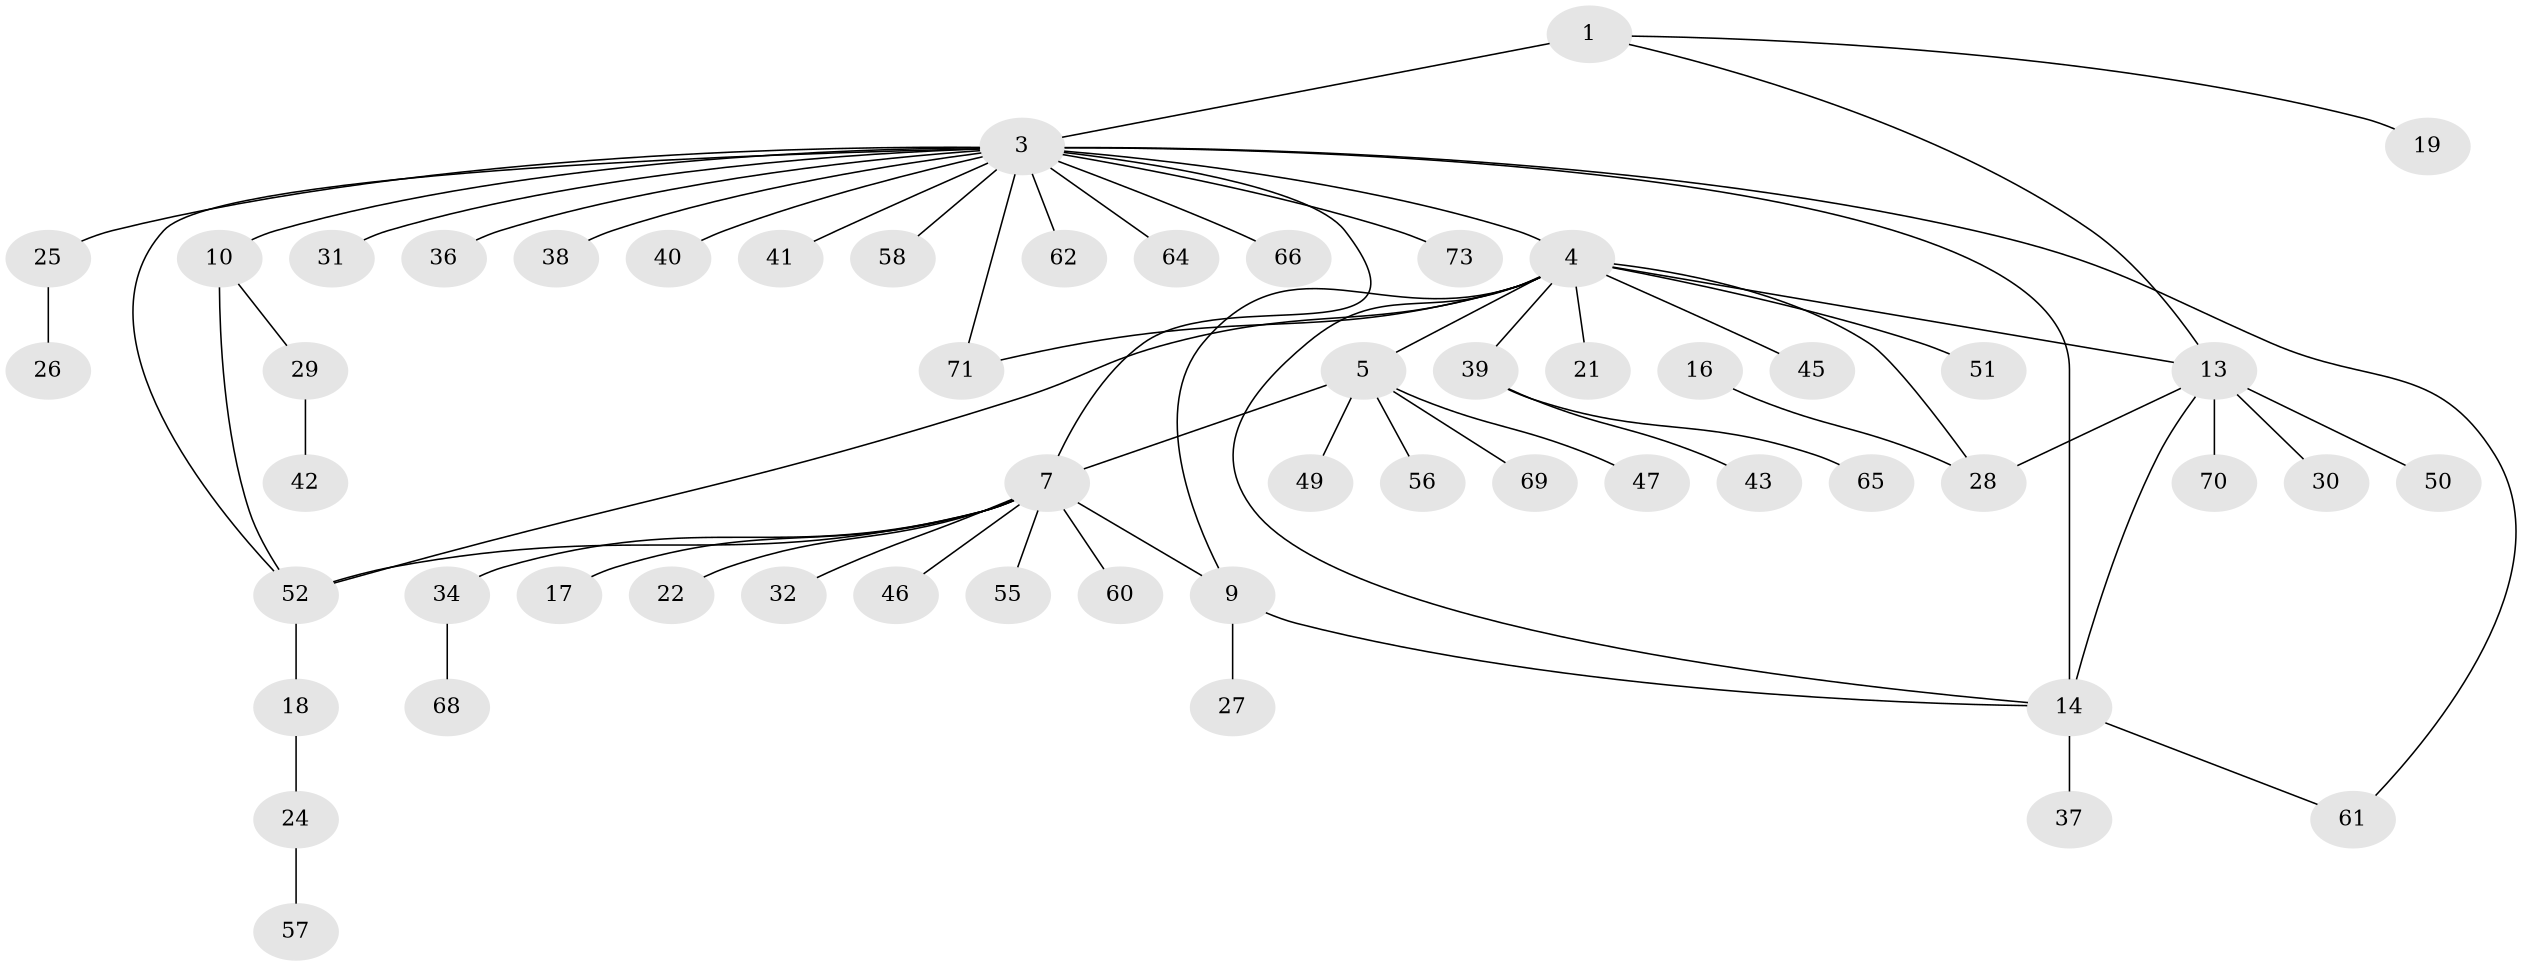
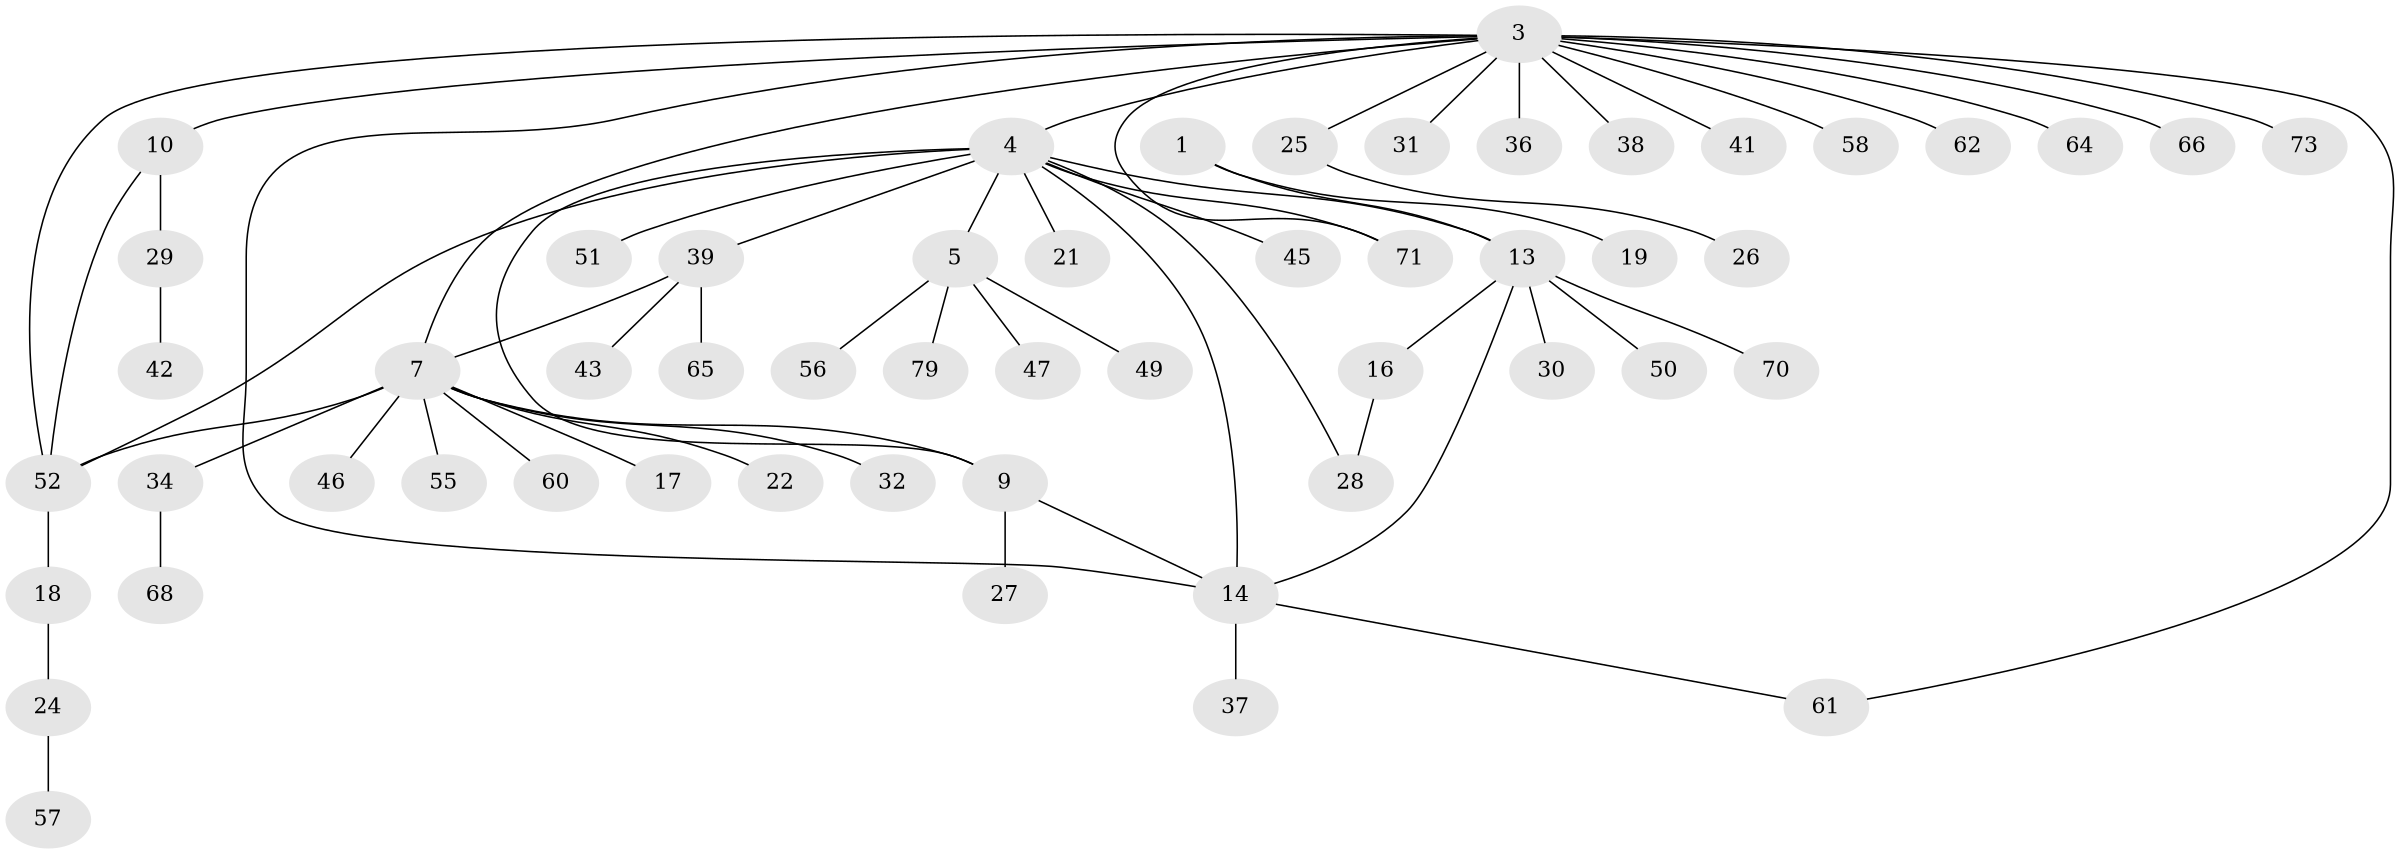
(1306, 90) -> none
(669, 259) -> none
(1205, 427) -> (562, 319)
(2099, 427) -> (1452, 315)
(1535, 483) -> (926, 371)
